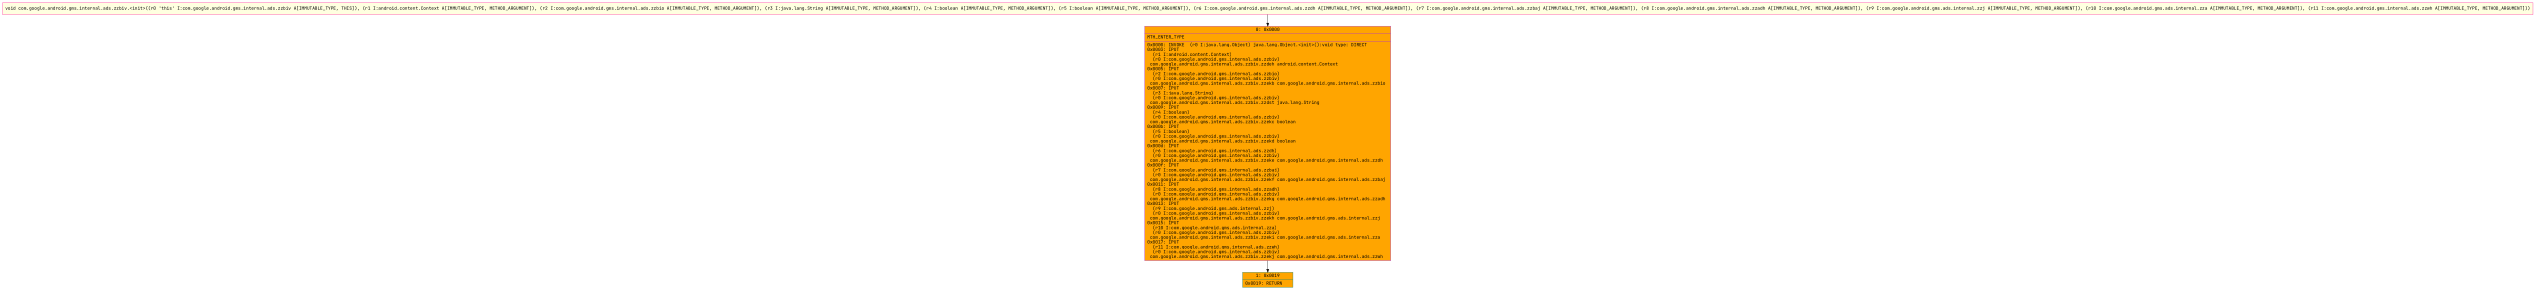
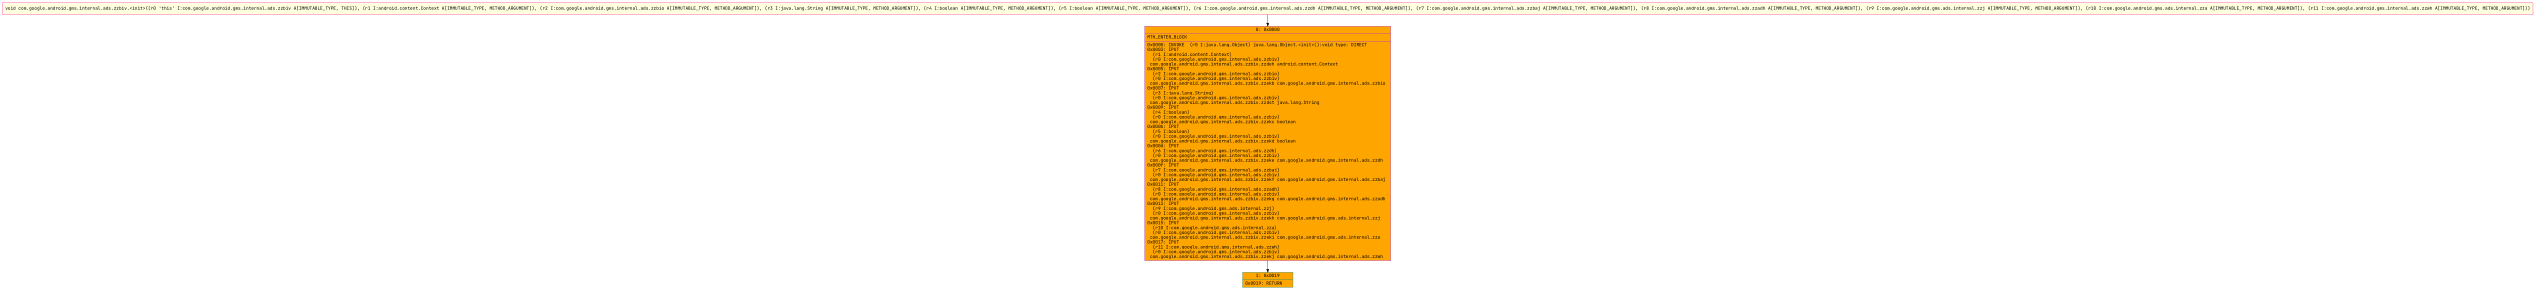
(1166, 37) -> (1167, 37)
